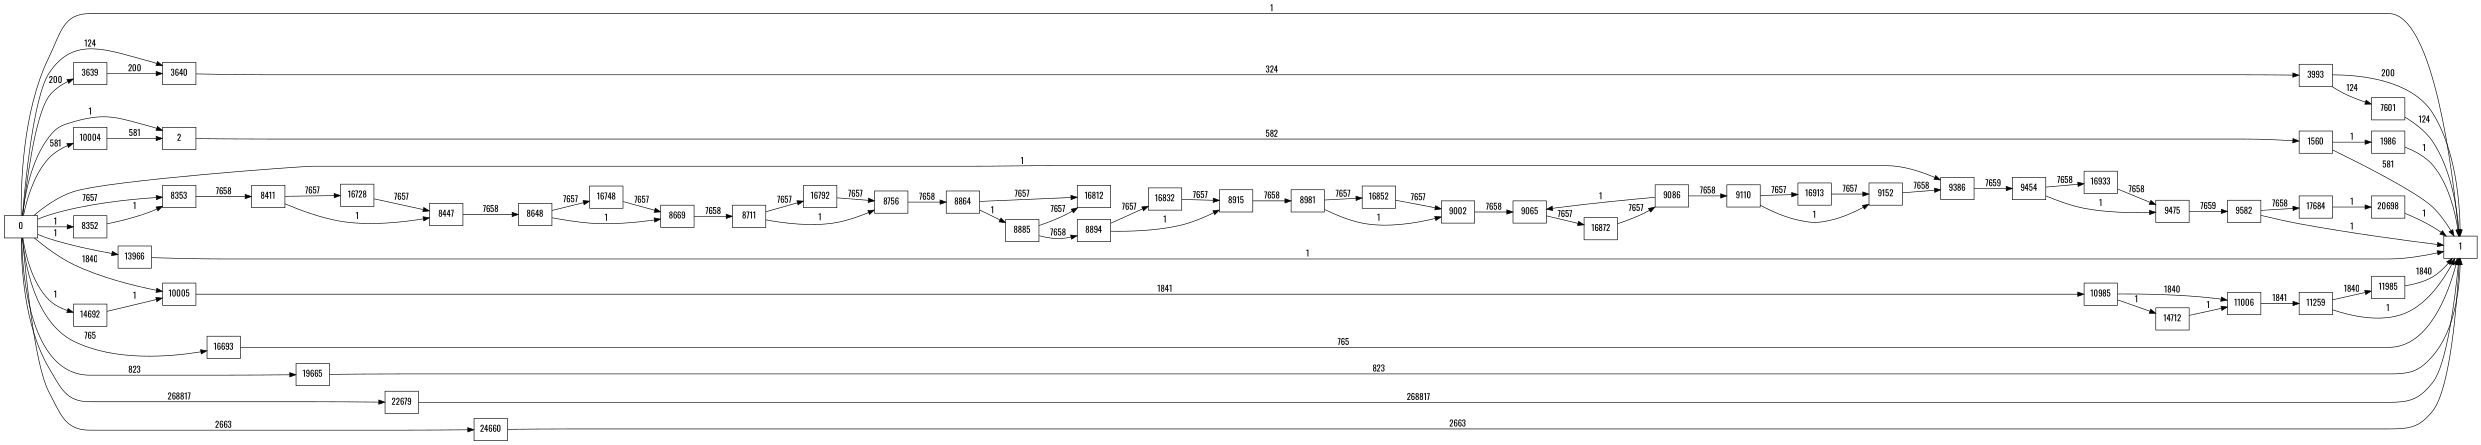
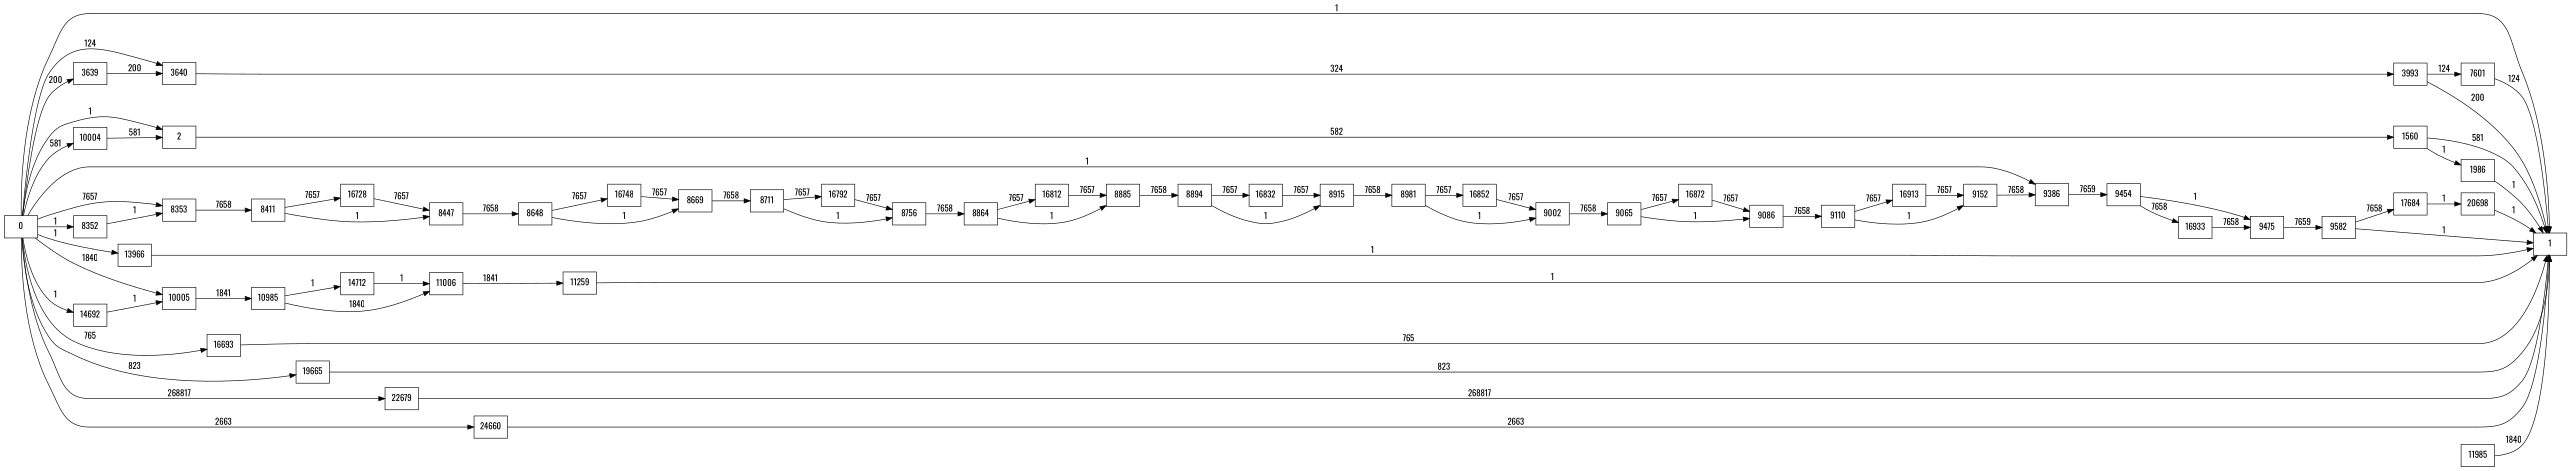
(1604, 202) -> (1692, 222)
(1056, 219) -> (1084, 195)
(2349, 296) -> none
